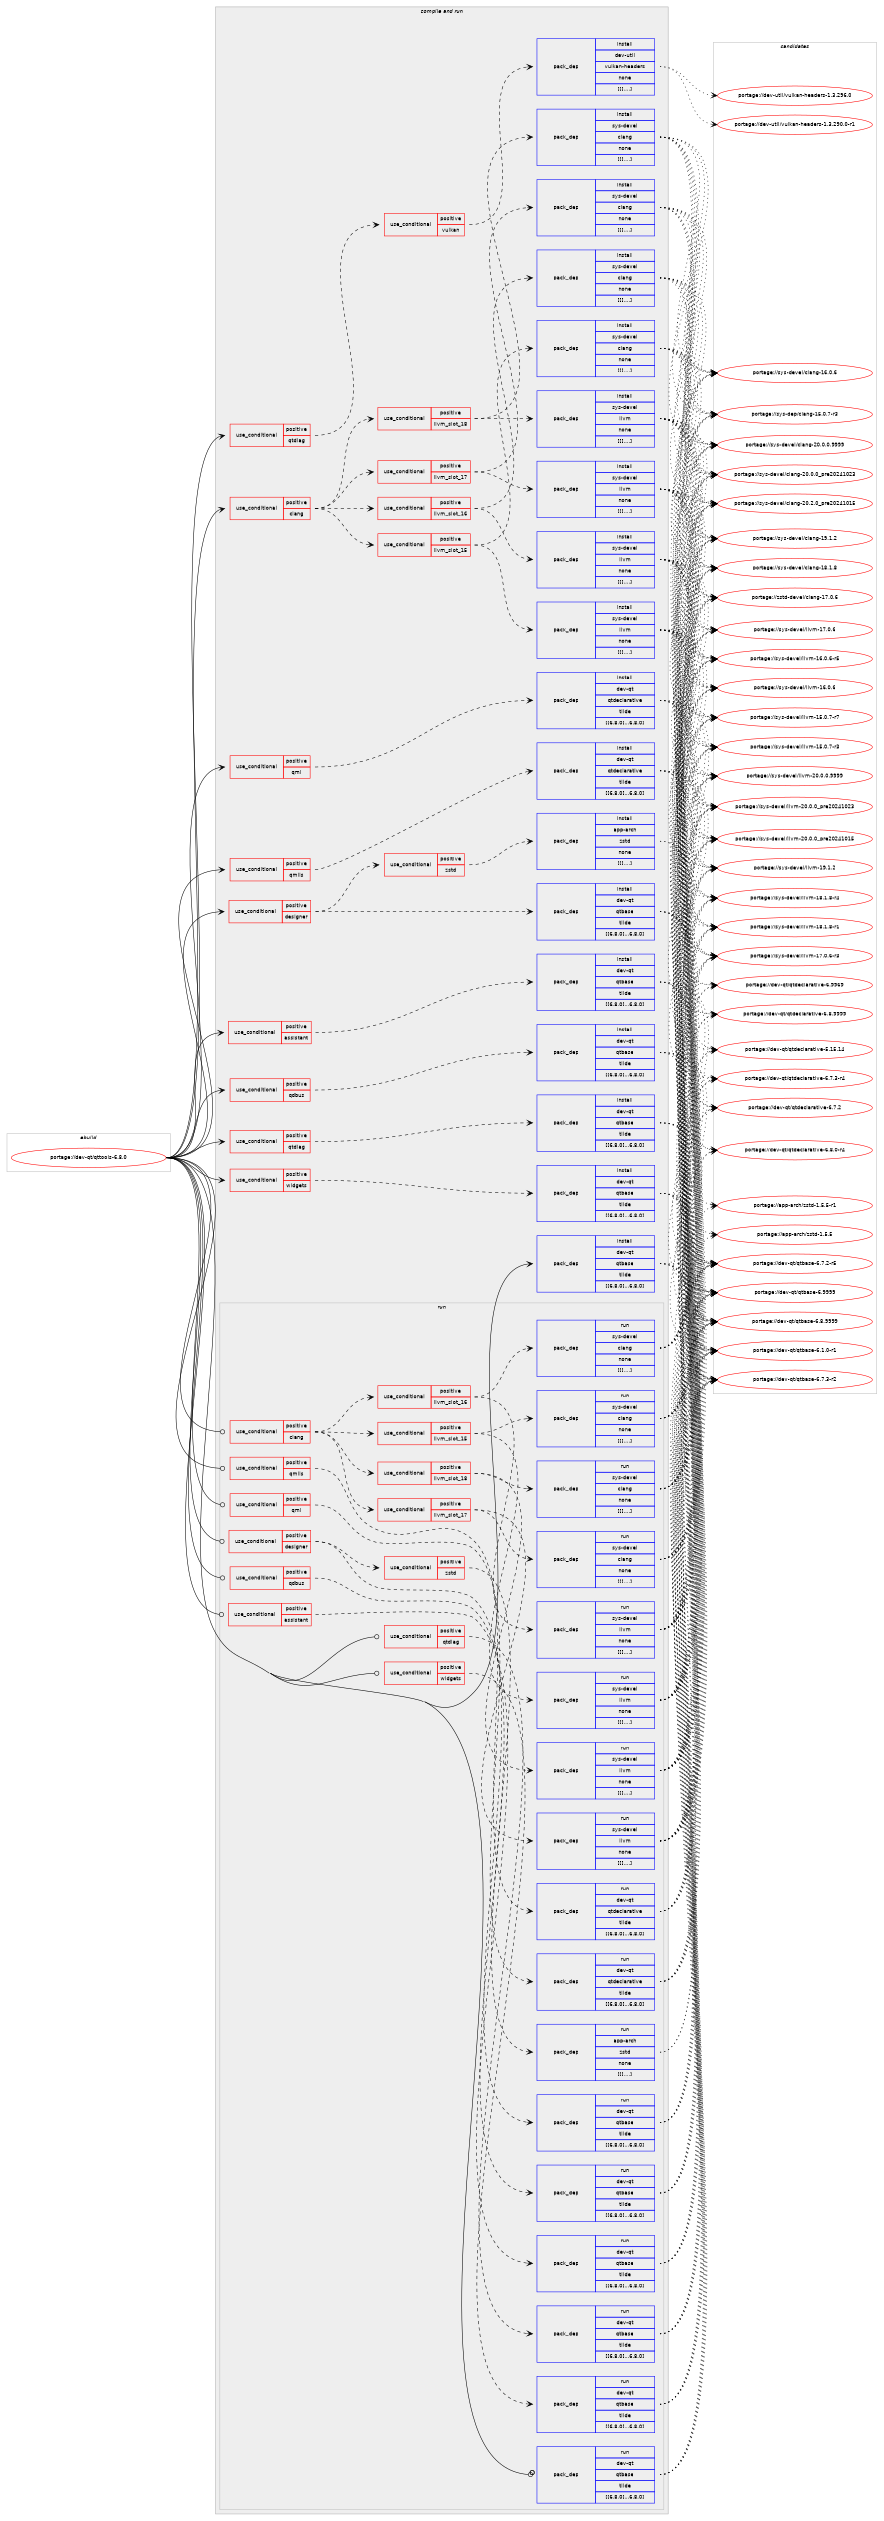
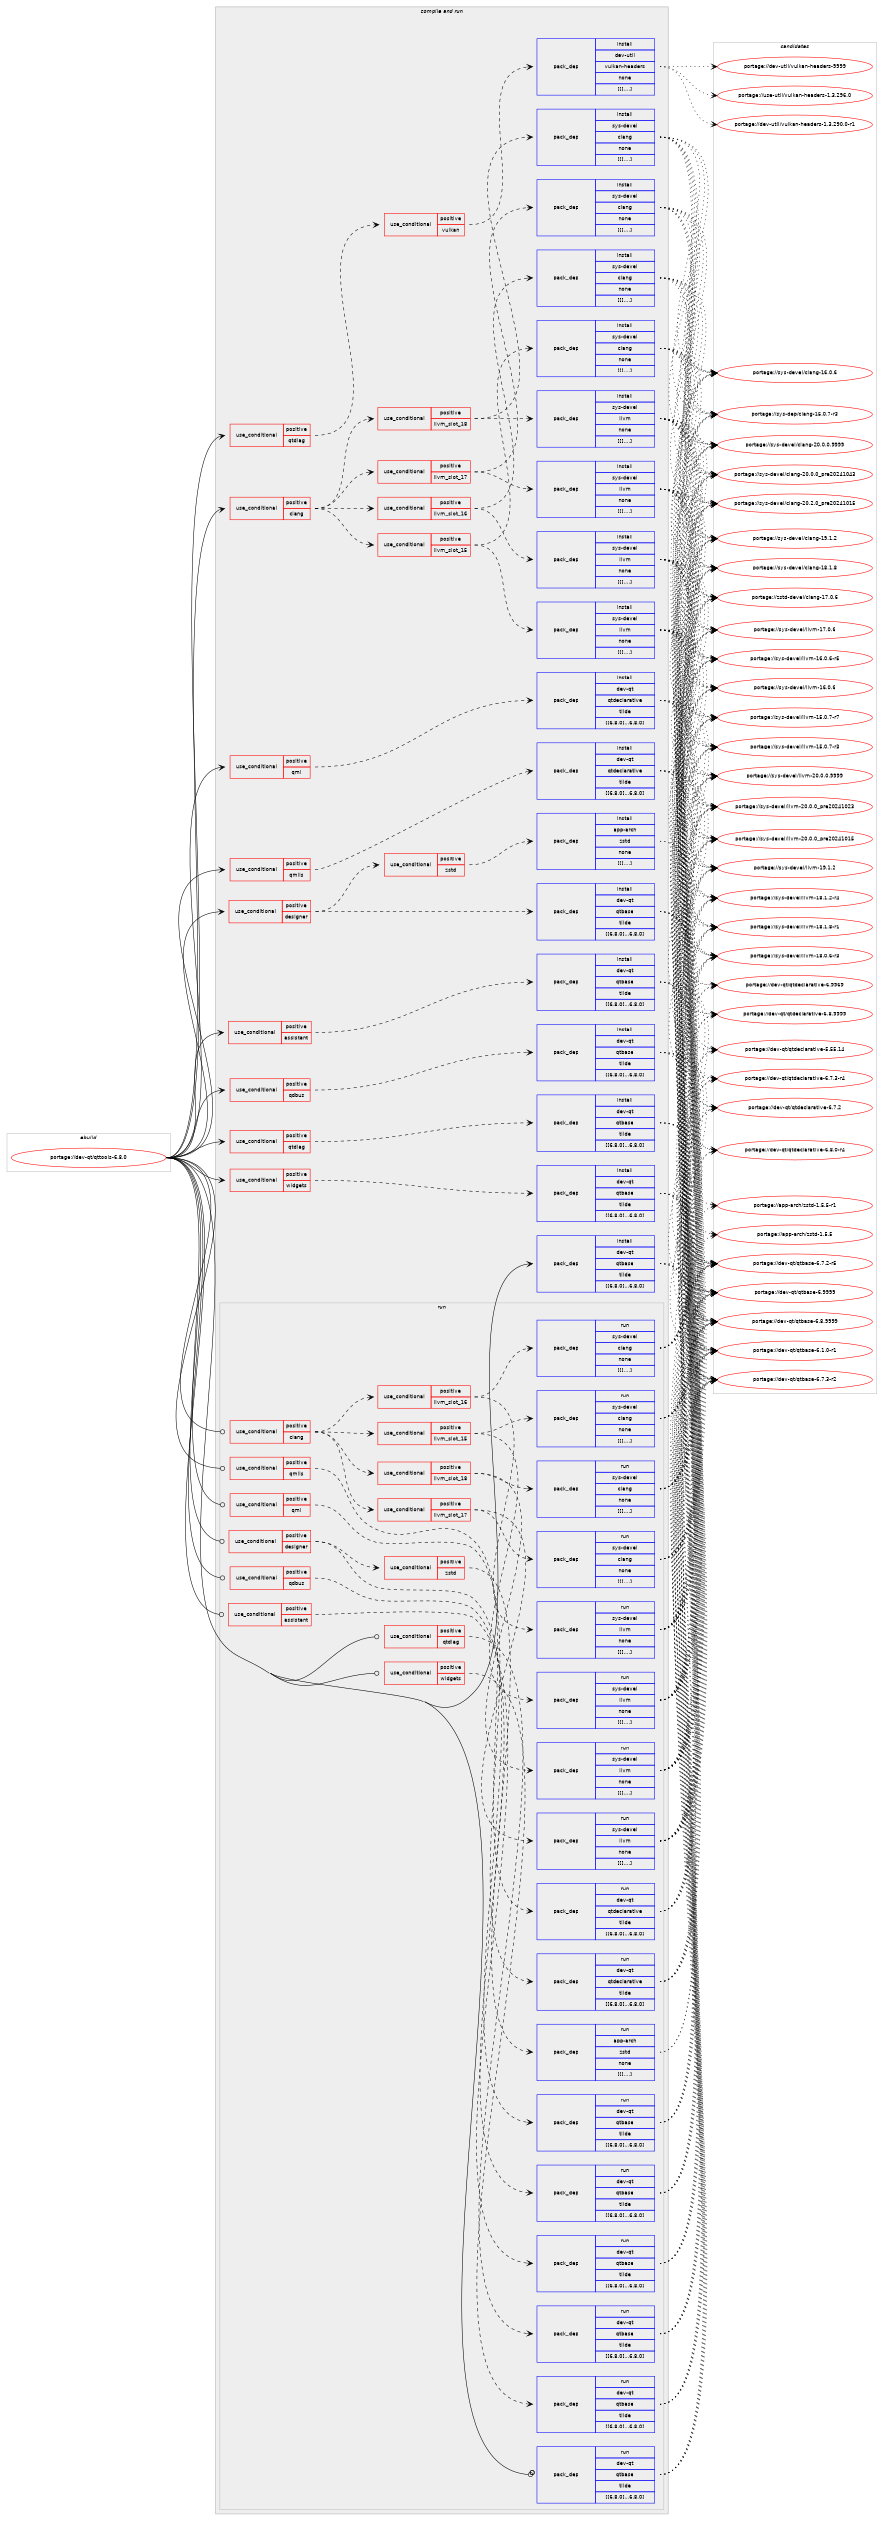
none -> (795, 67)
(795, 96) -> (795, 96)
(795, 475) -> (795, 475)
(795, 898) -> (795, 898)
(795, 956) -> (795, 956)
(795, 1050) -> (795, 1050)
